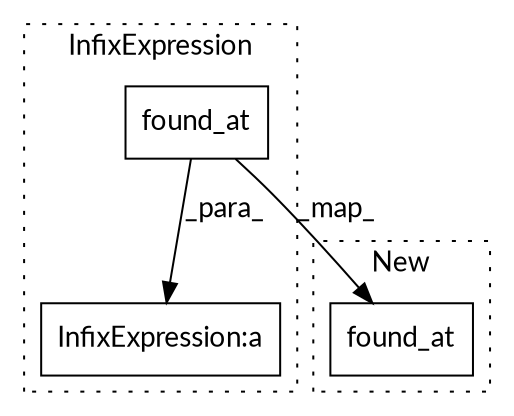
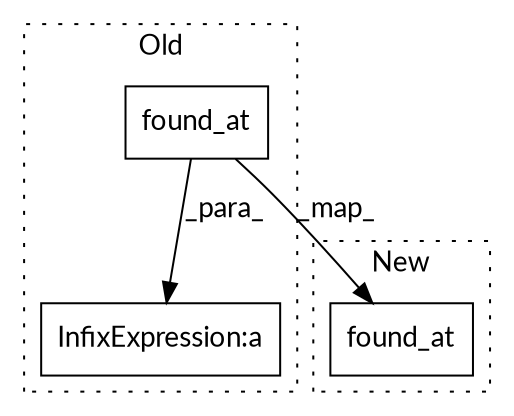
(161, 47) -> (161, 47)
